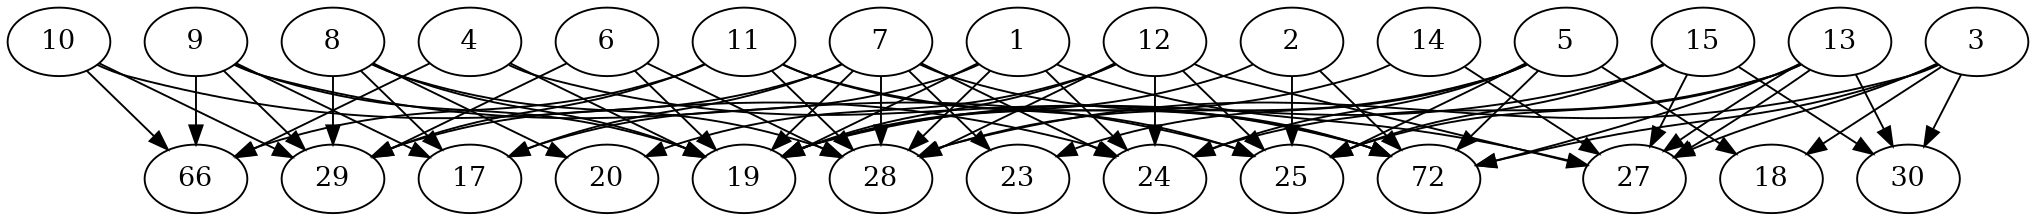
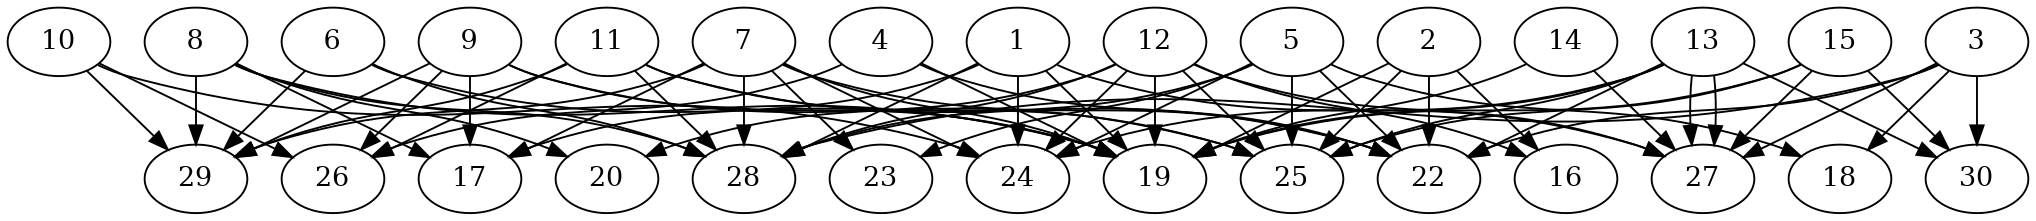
none -> (1439, 110)
(196, 179) -> (333, 179)
(1429, 179) -> (1429, 179)
none -> (1566, 179)
